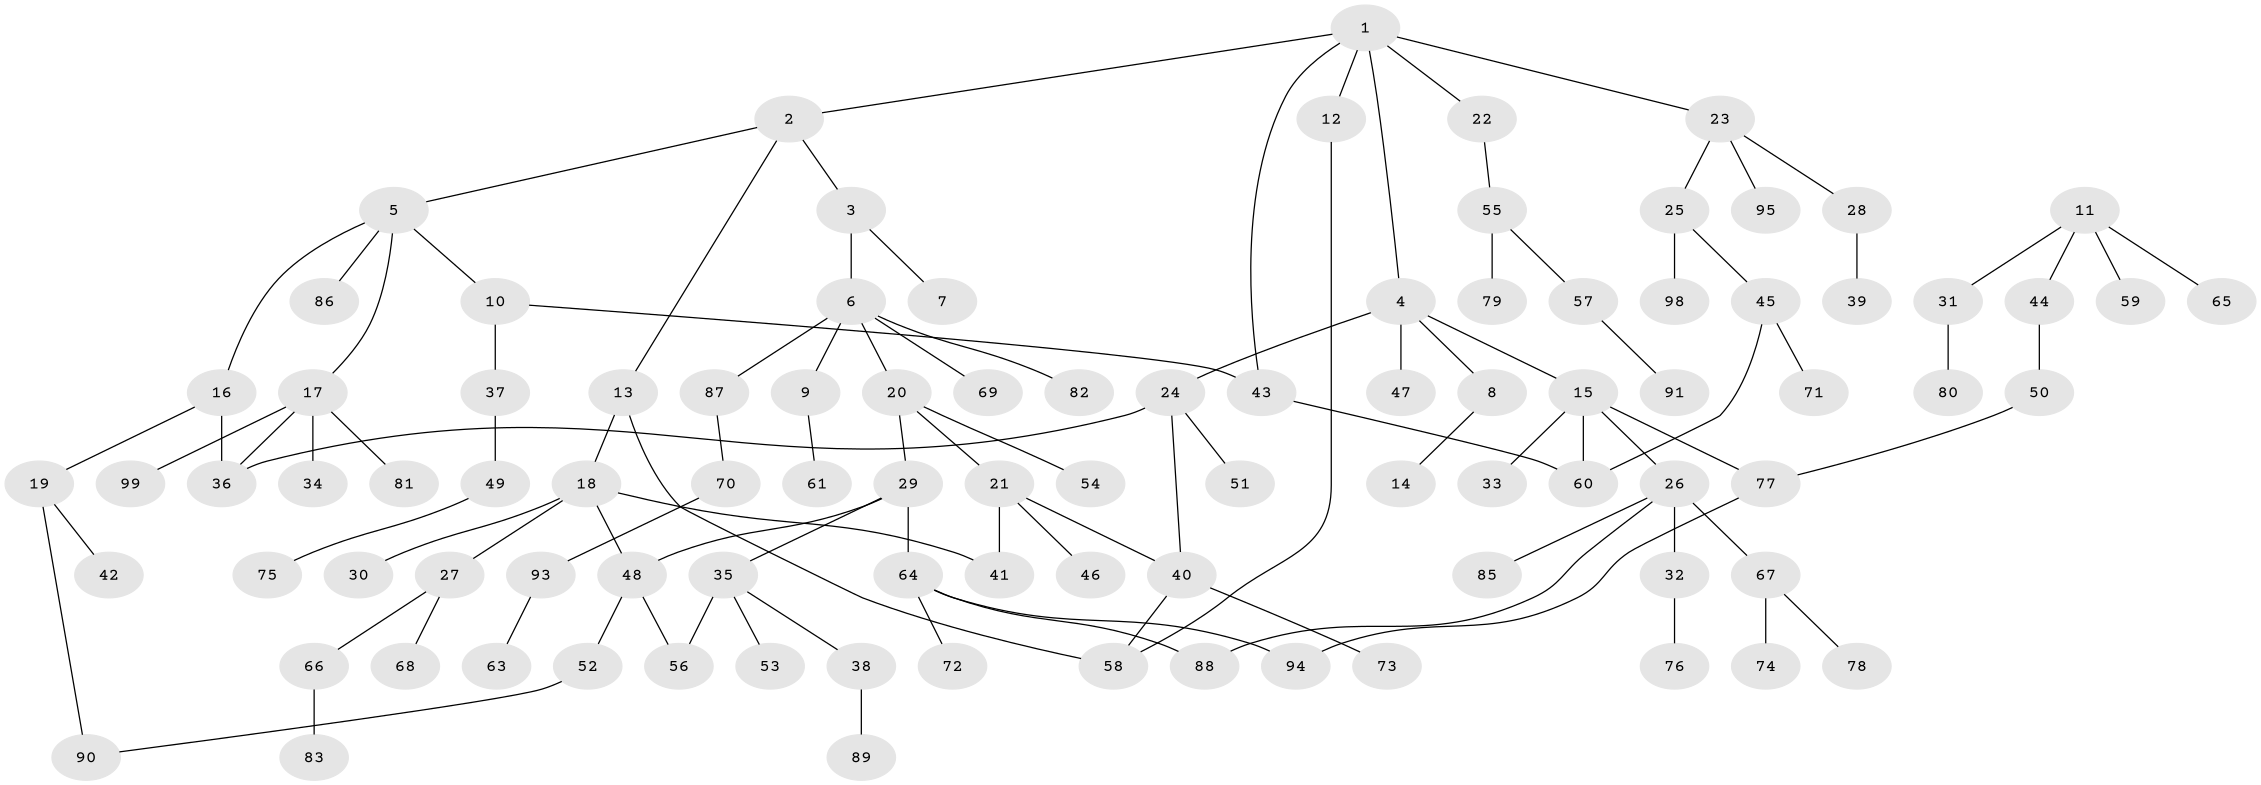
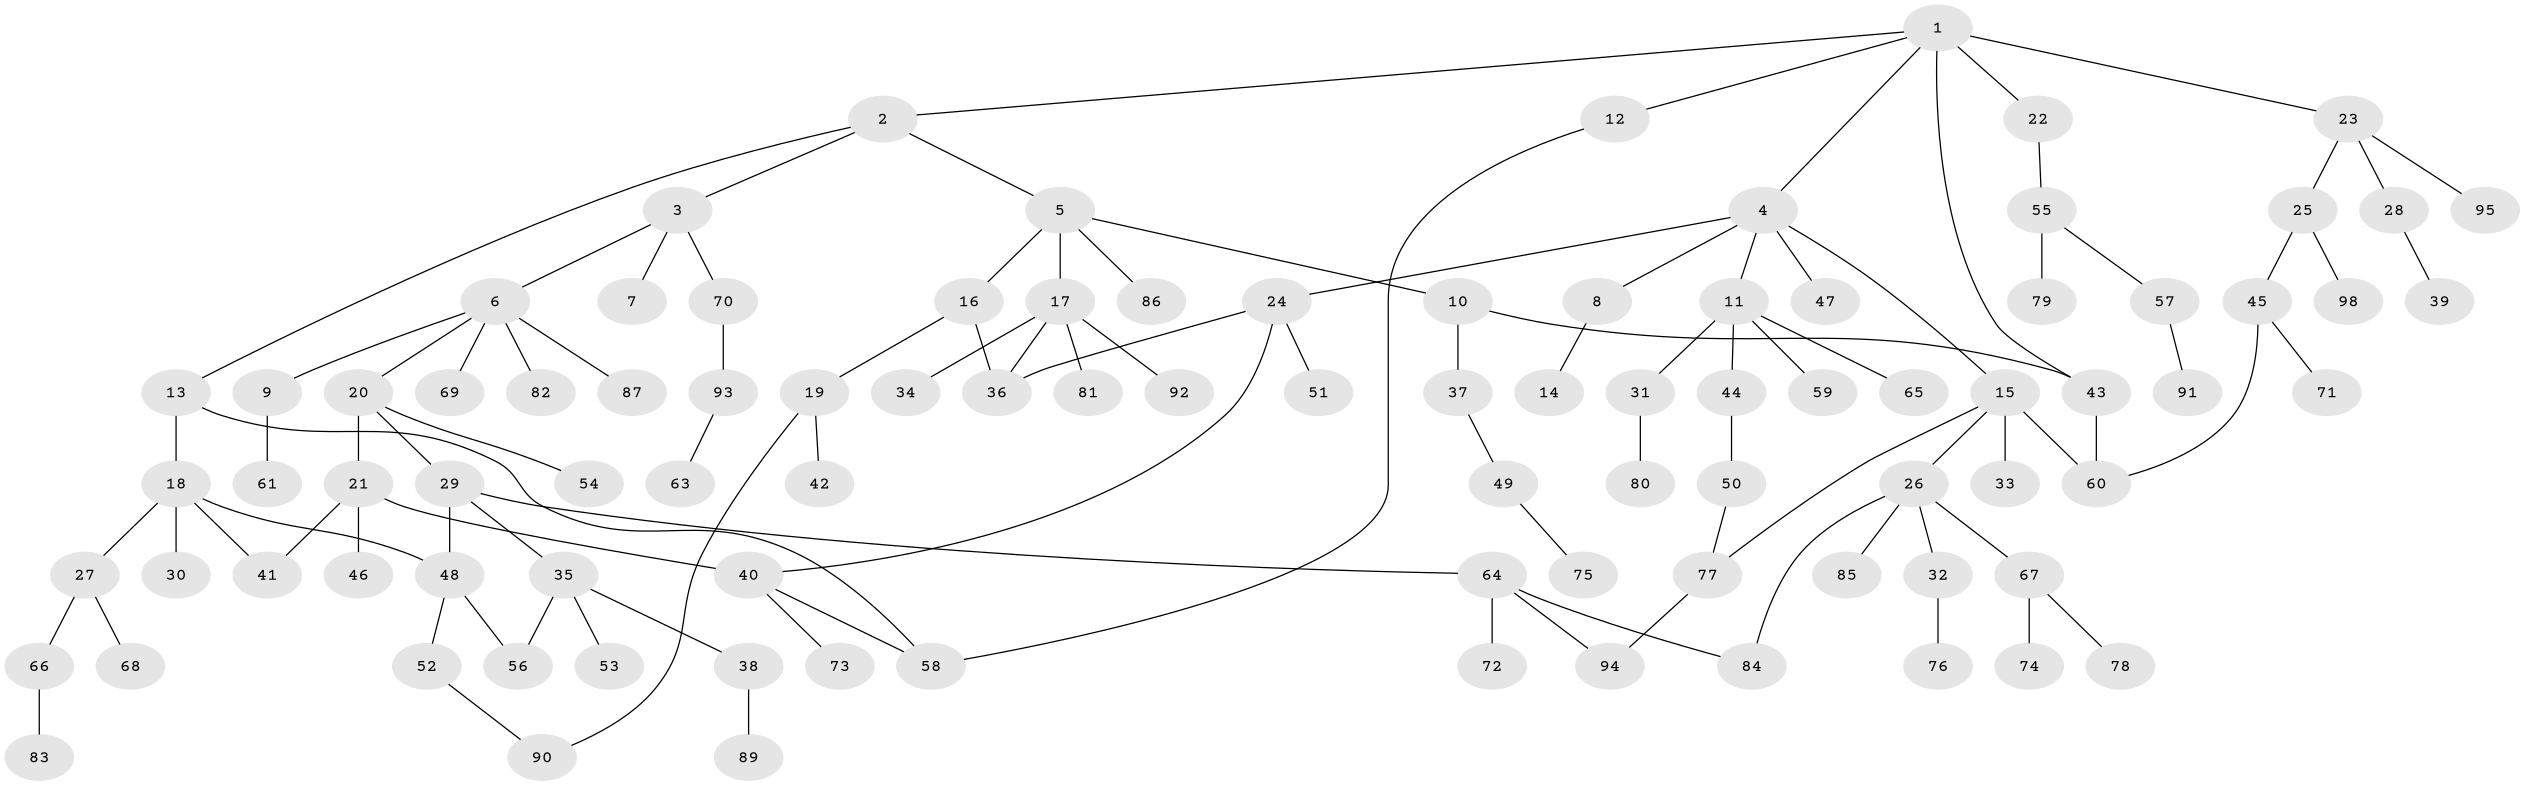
none -> (1749, 256)
(719, 432) -> (701, 256)
(130, 484) -> (1179, 393)
(1205, 666) -> (1752, 666)
